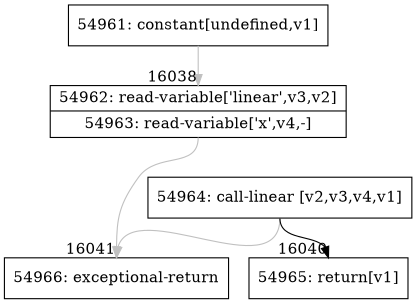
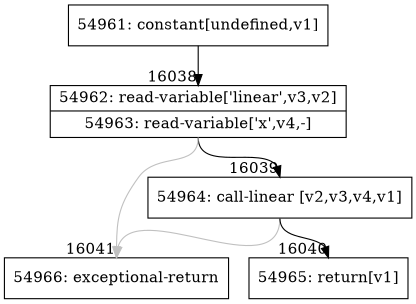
(198, 60) -> (198, 60)
none -> (233, 157)
